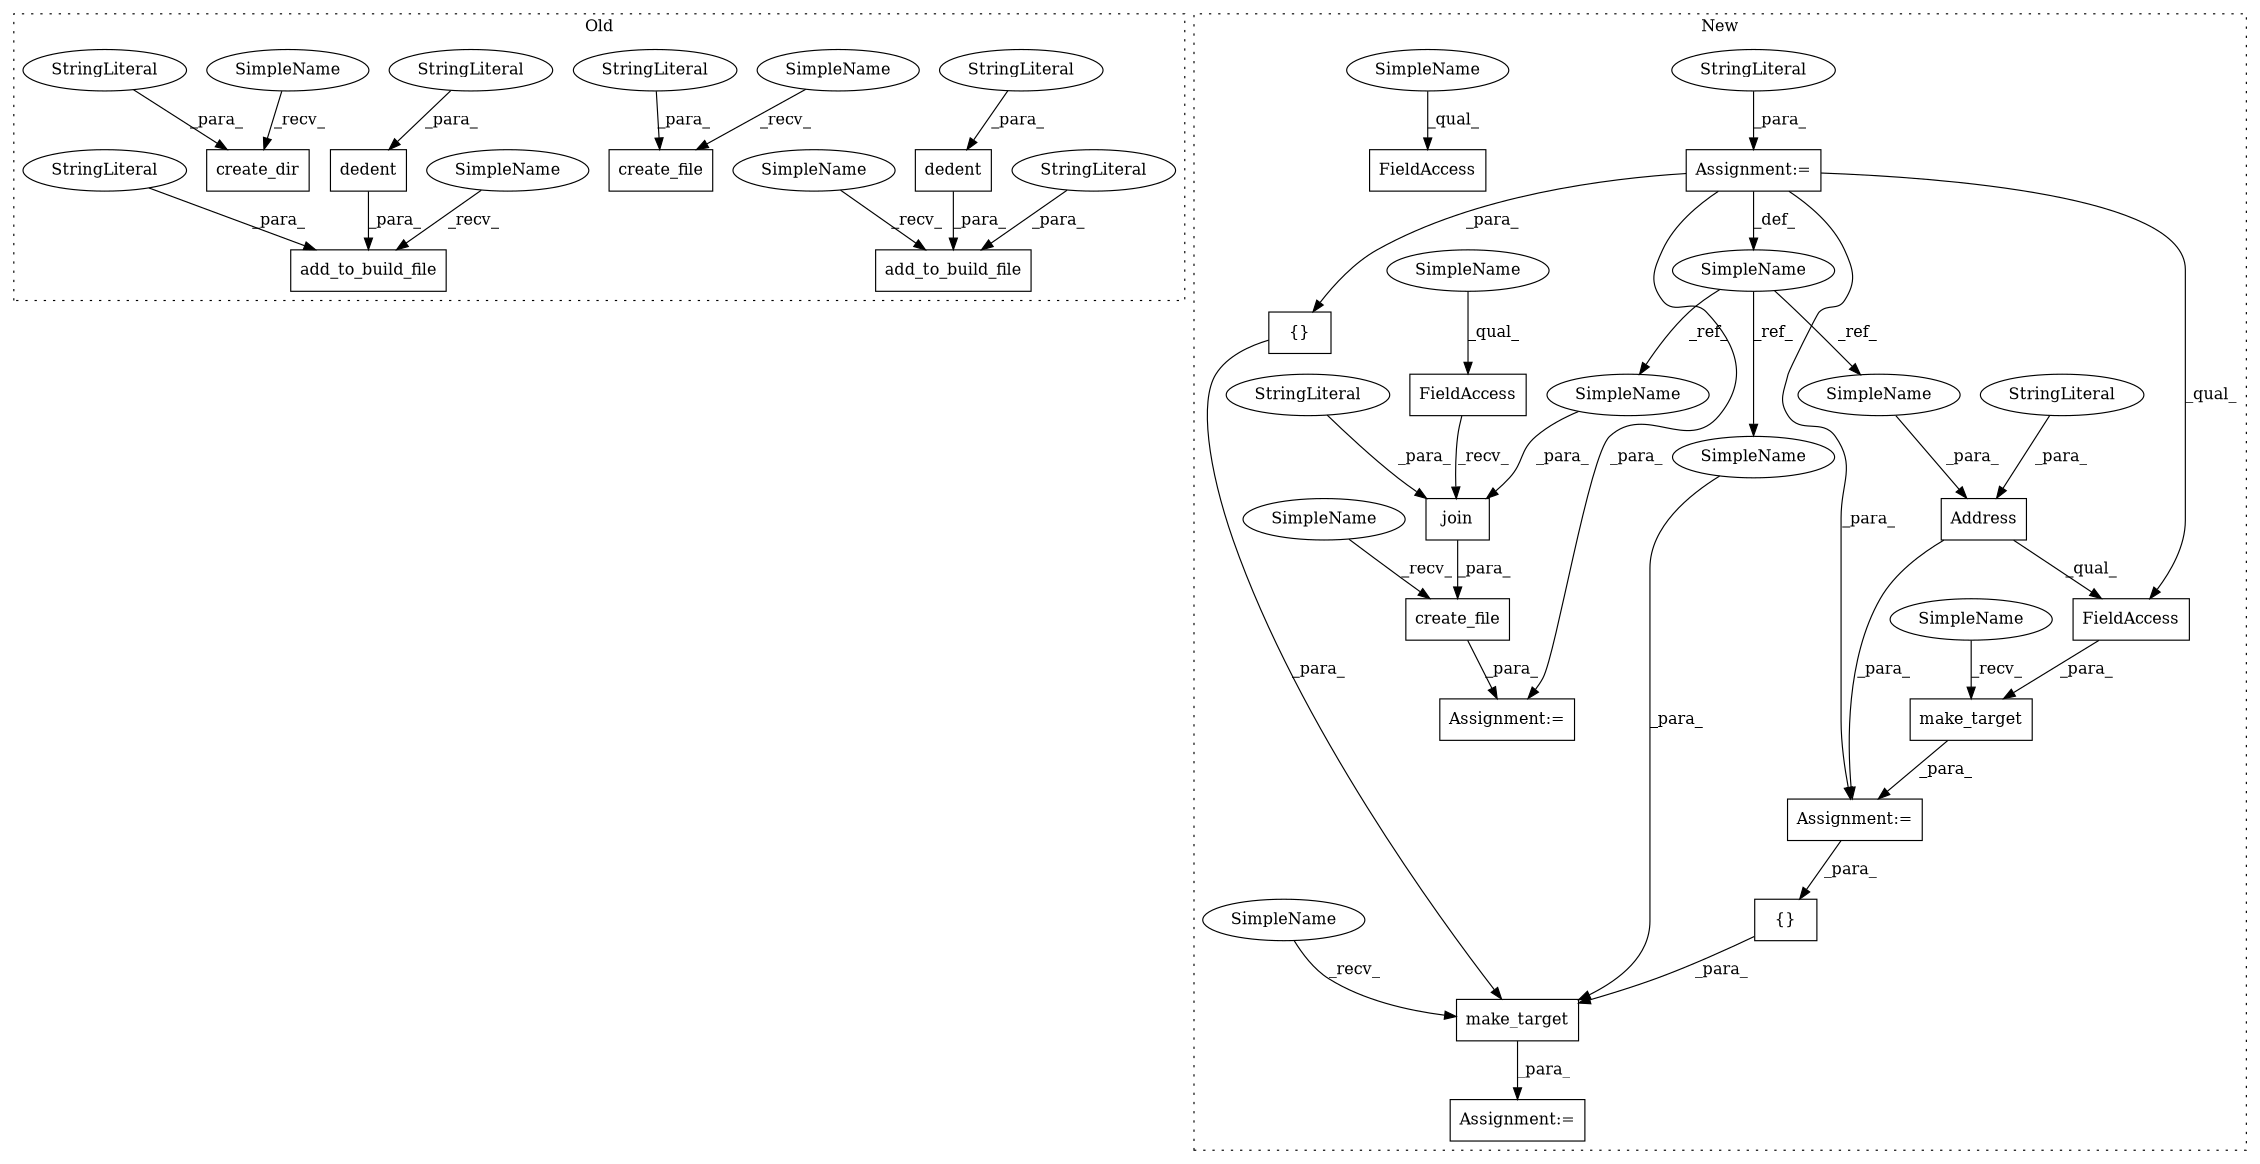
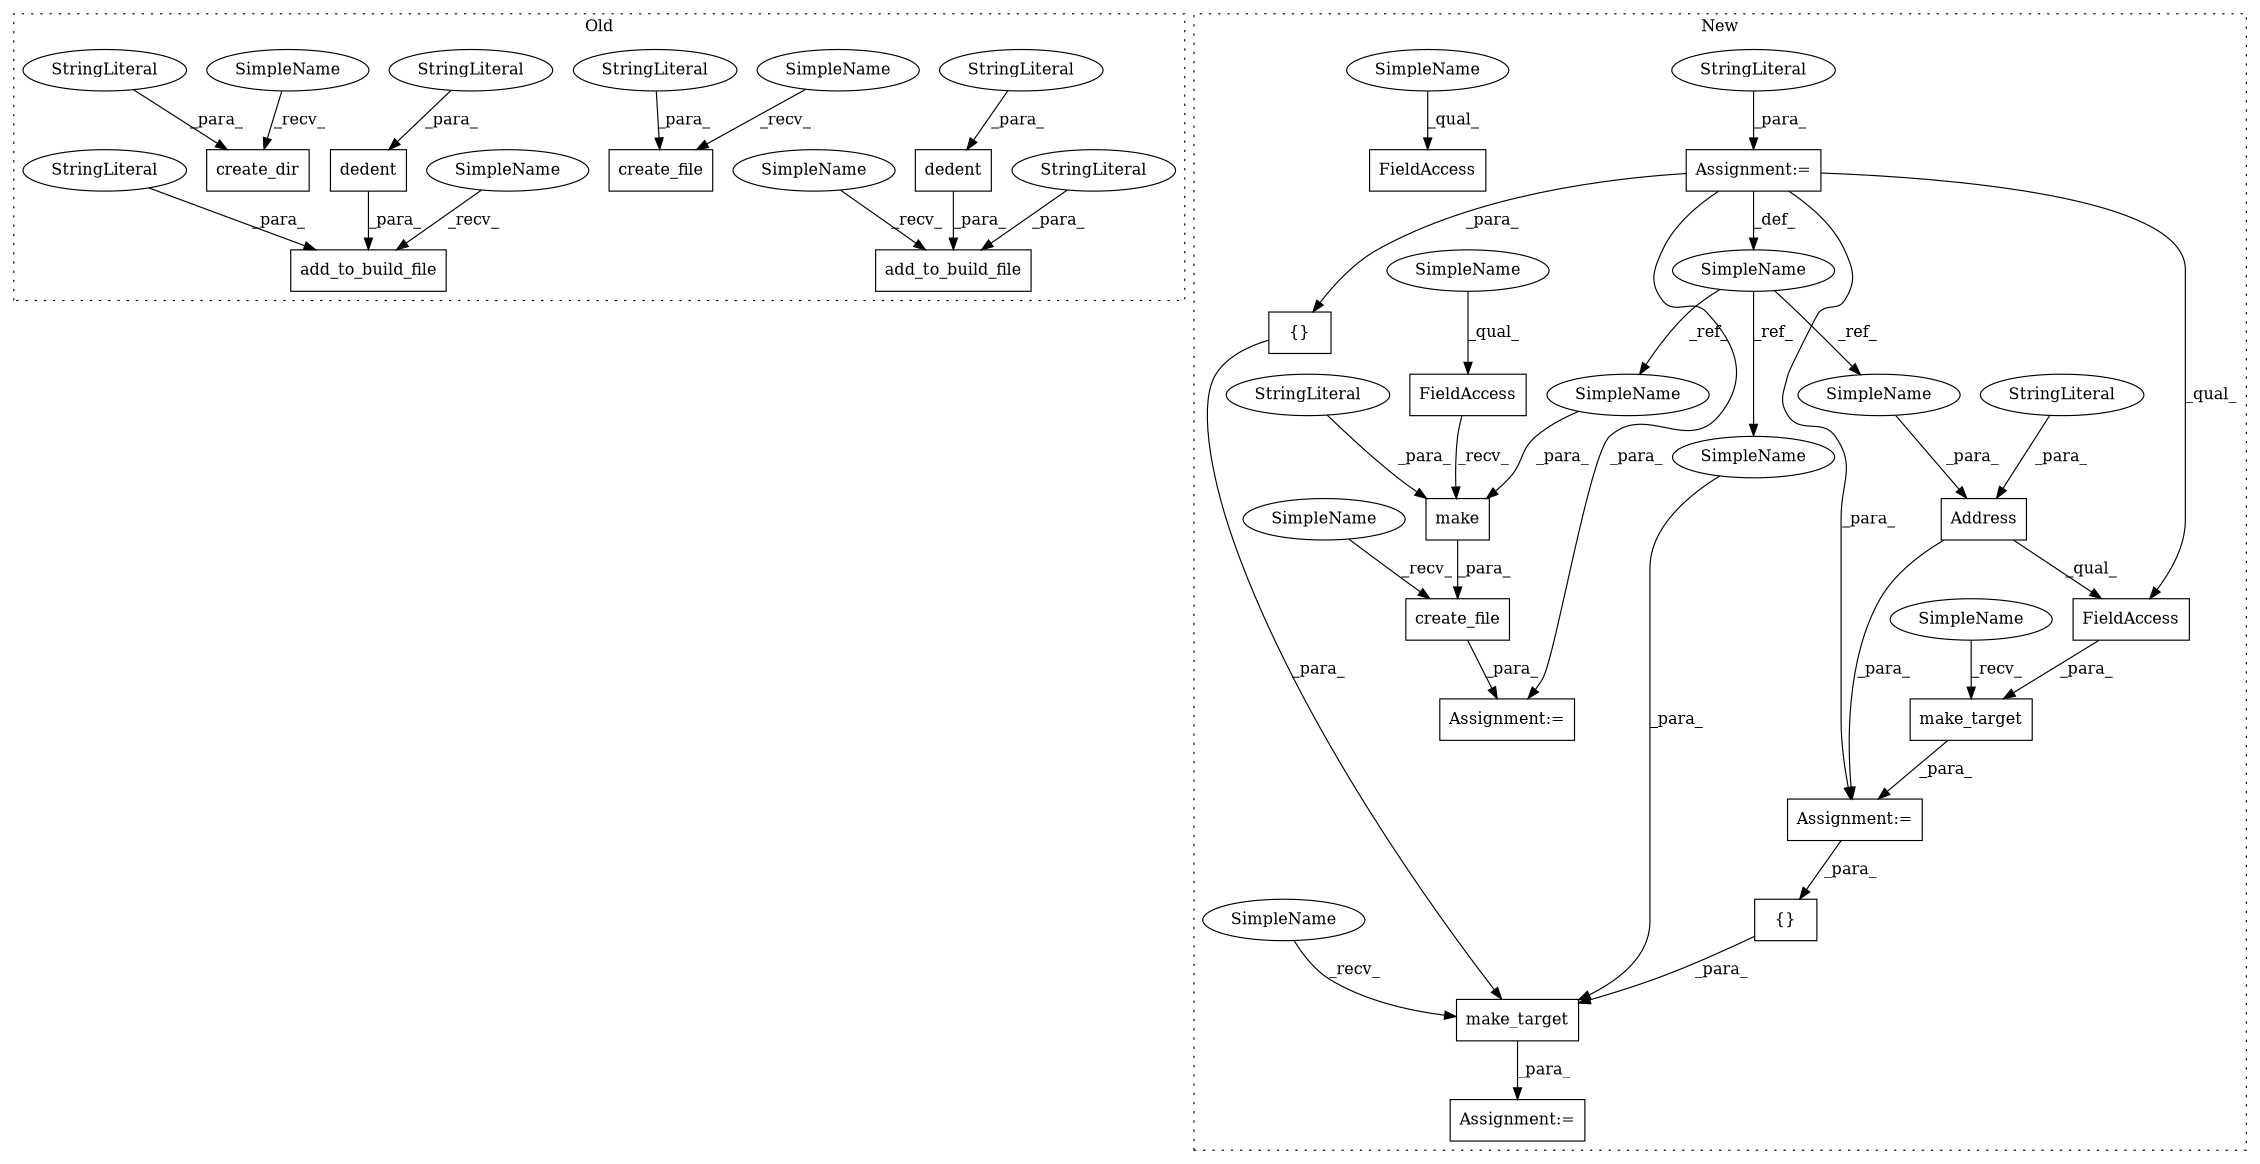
(1458, 519) -> (1458, 519)
